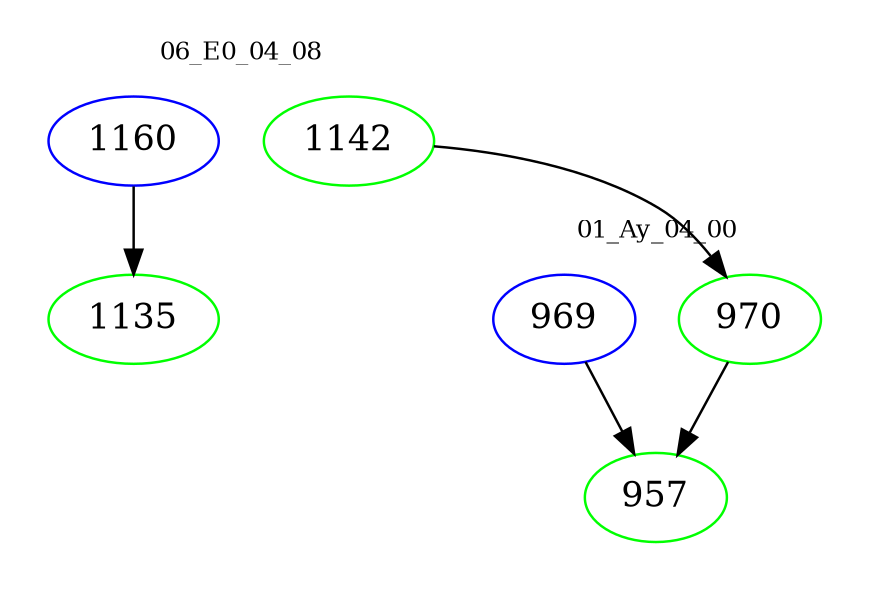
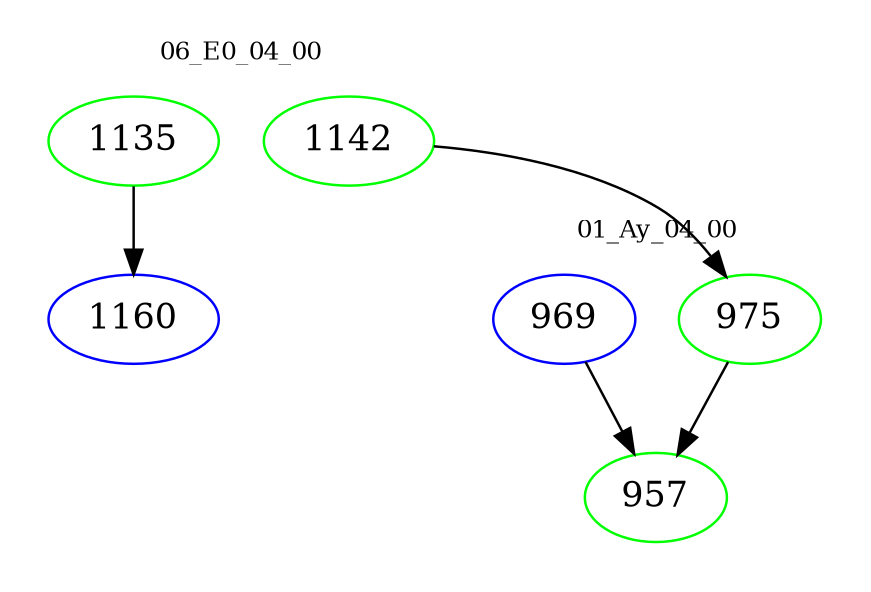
(241, 53) -> (241, 53)
(134, 218) -> (134, 218)
(750, 319) -> (750, 319)
